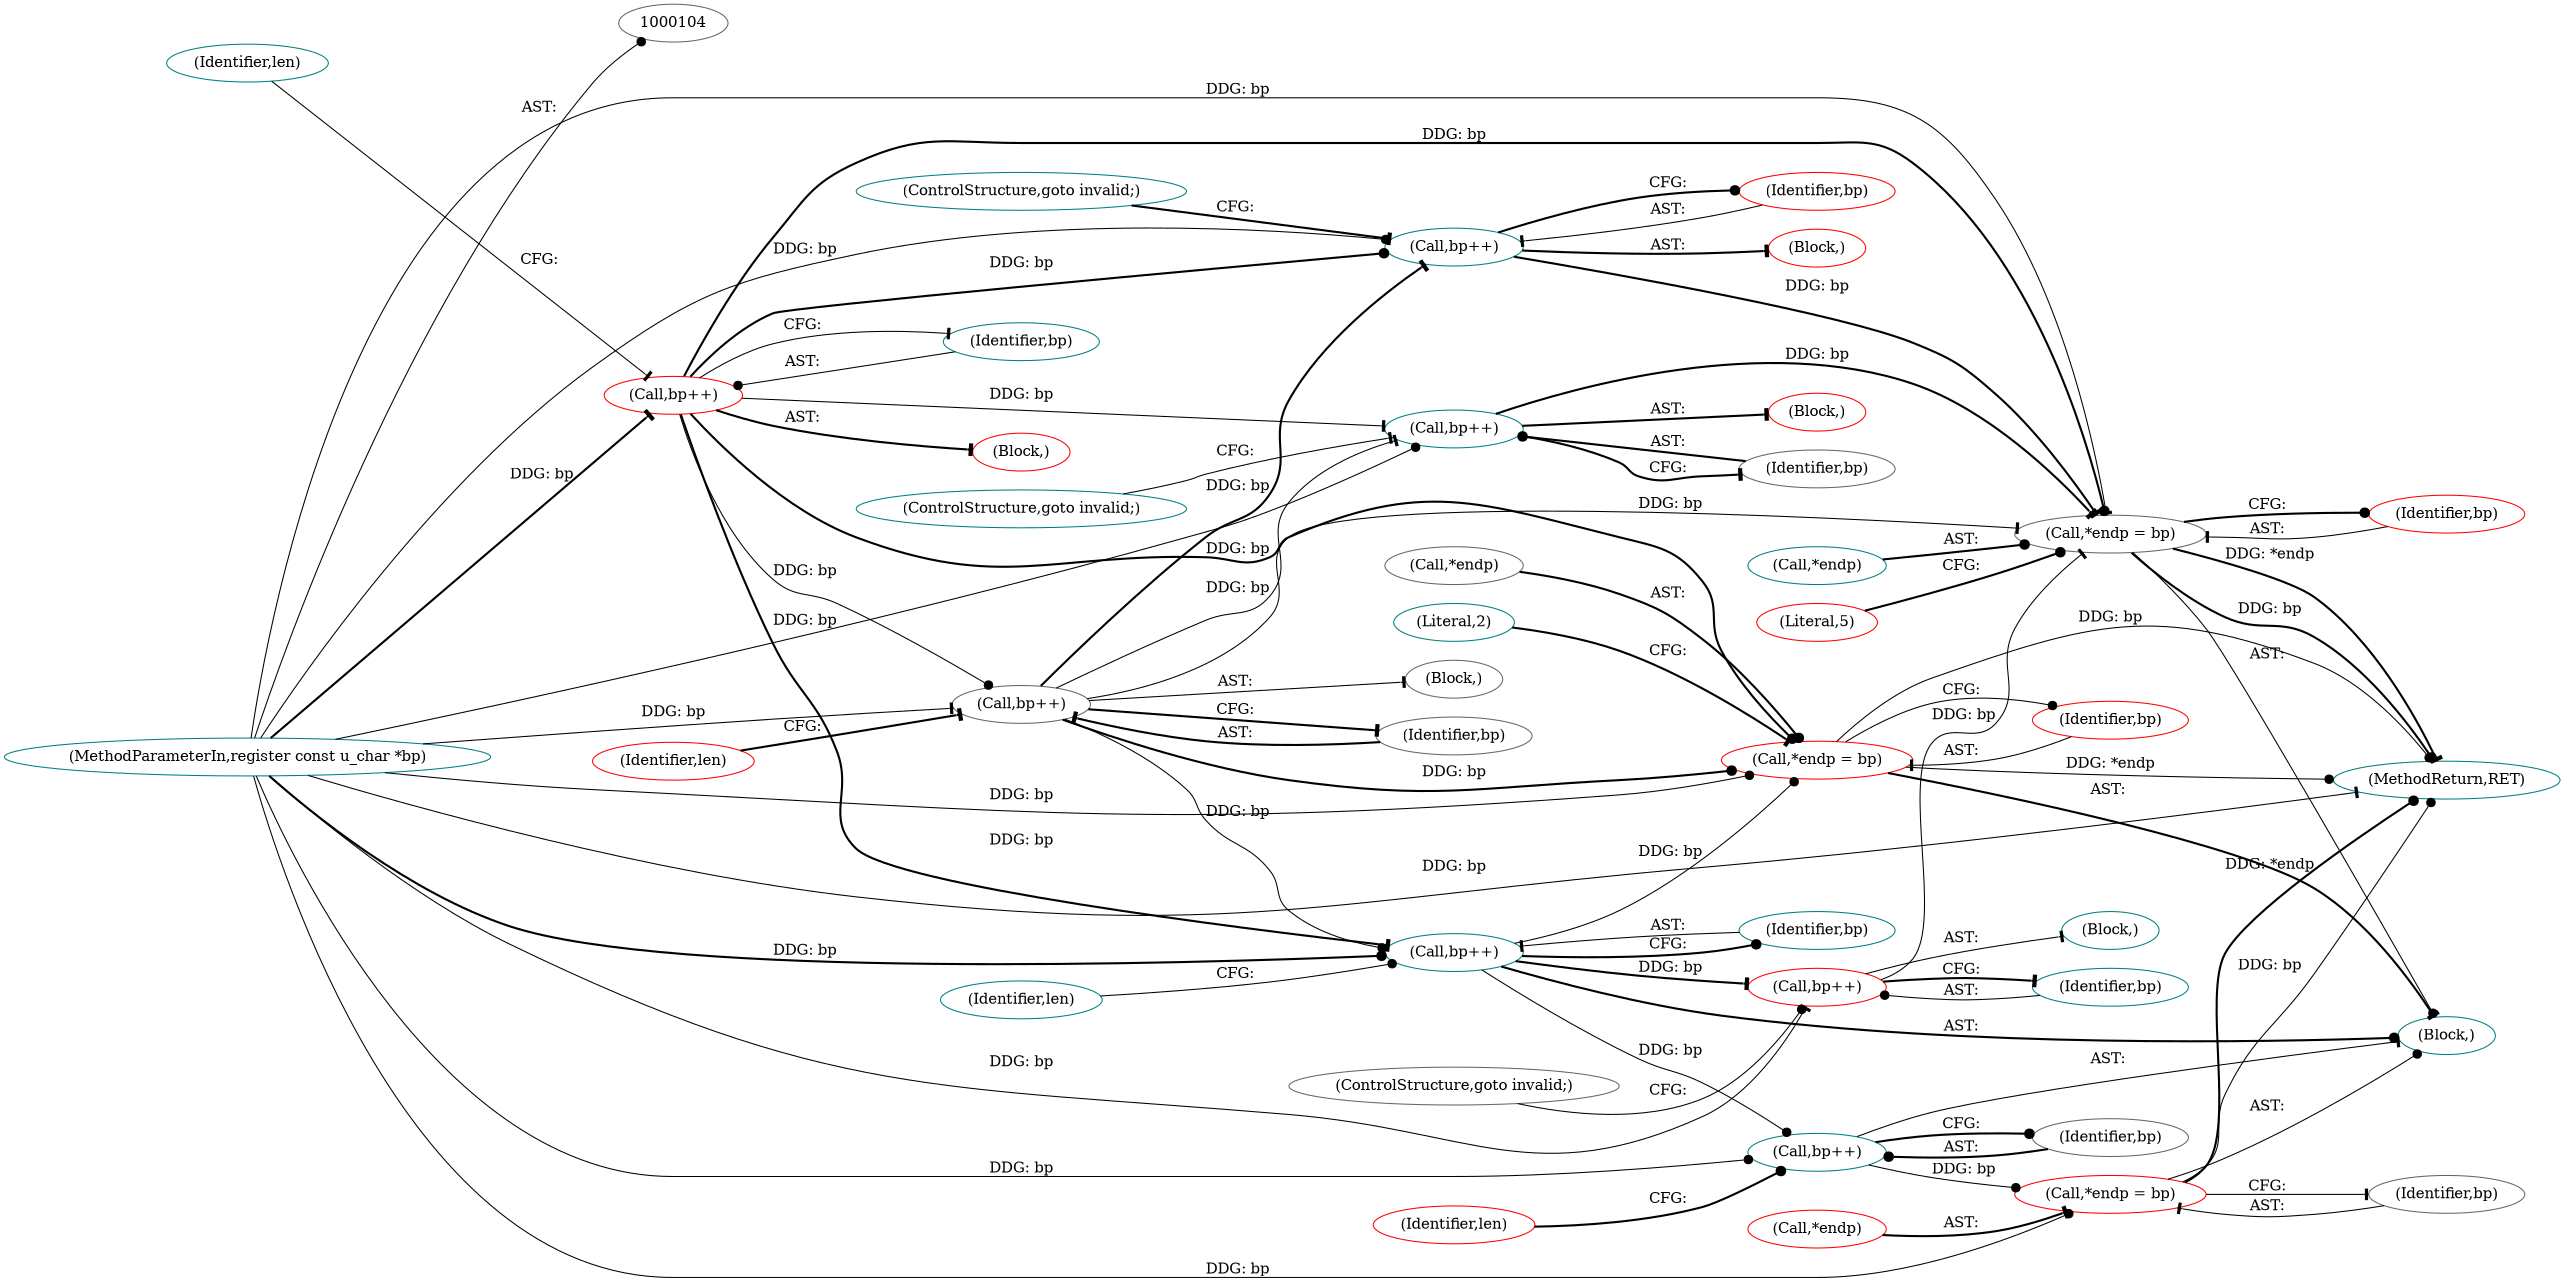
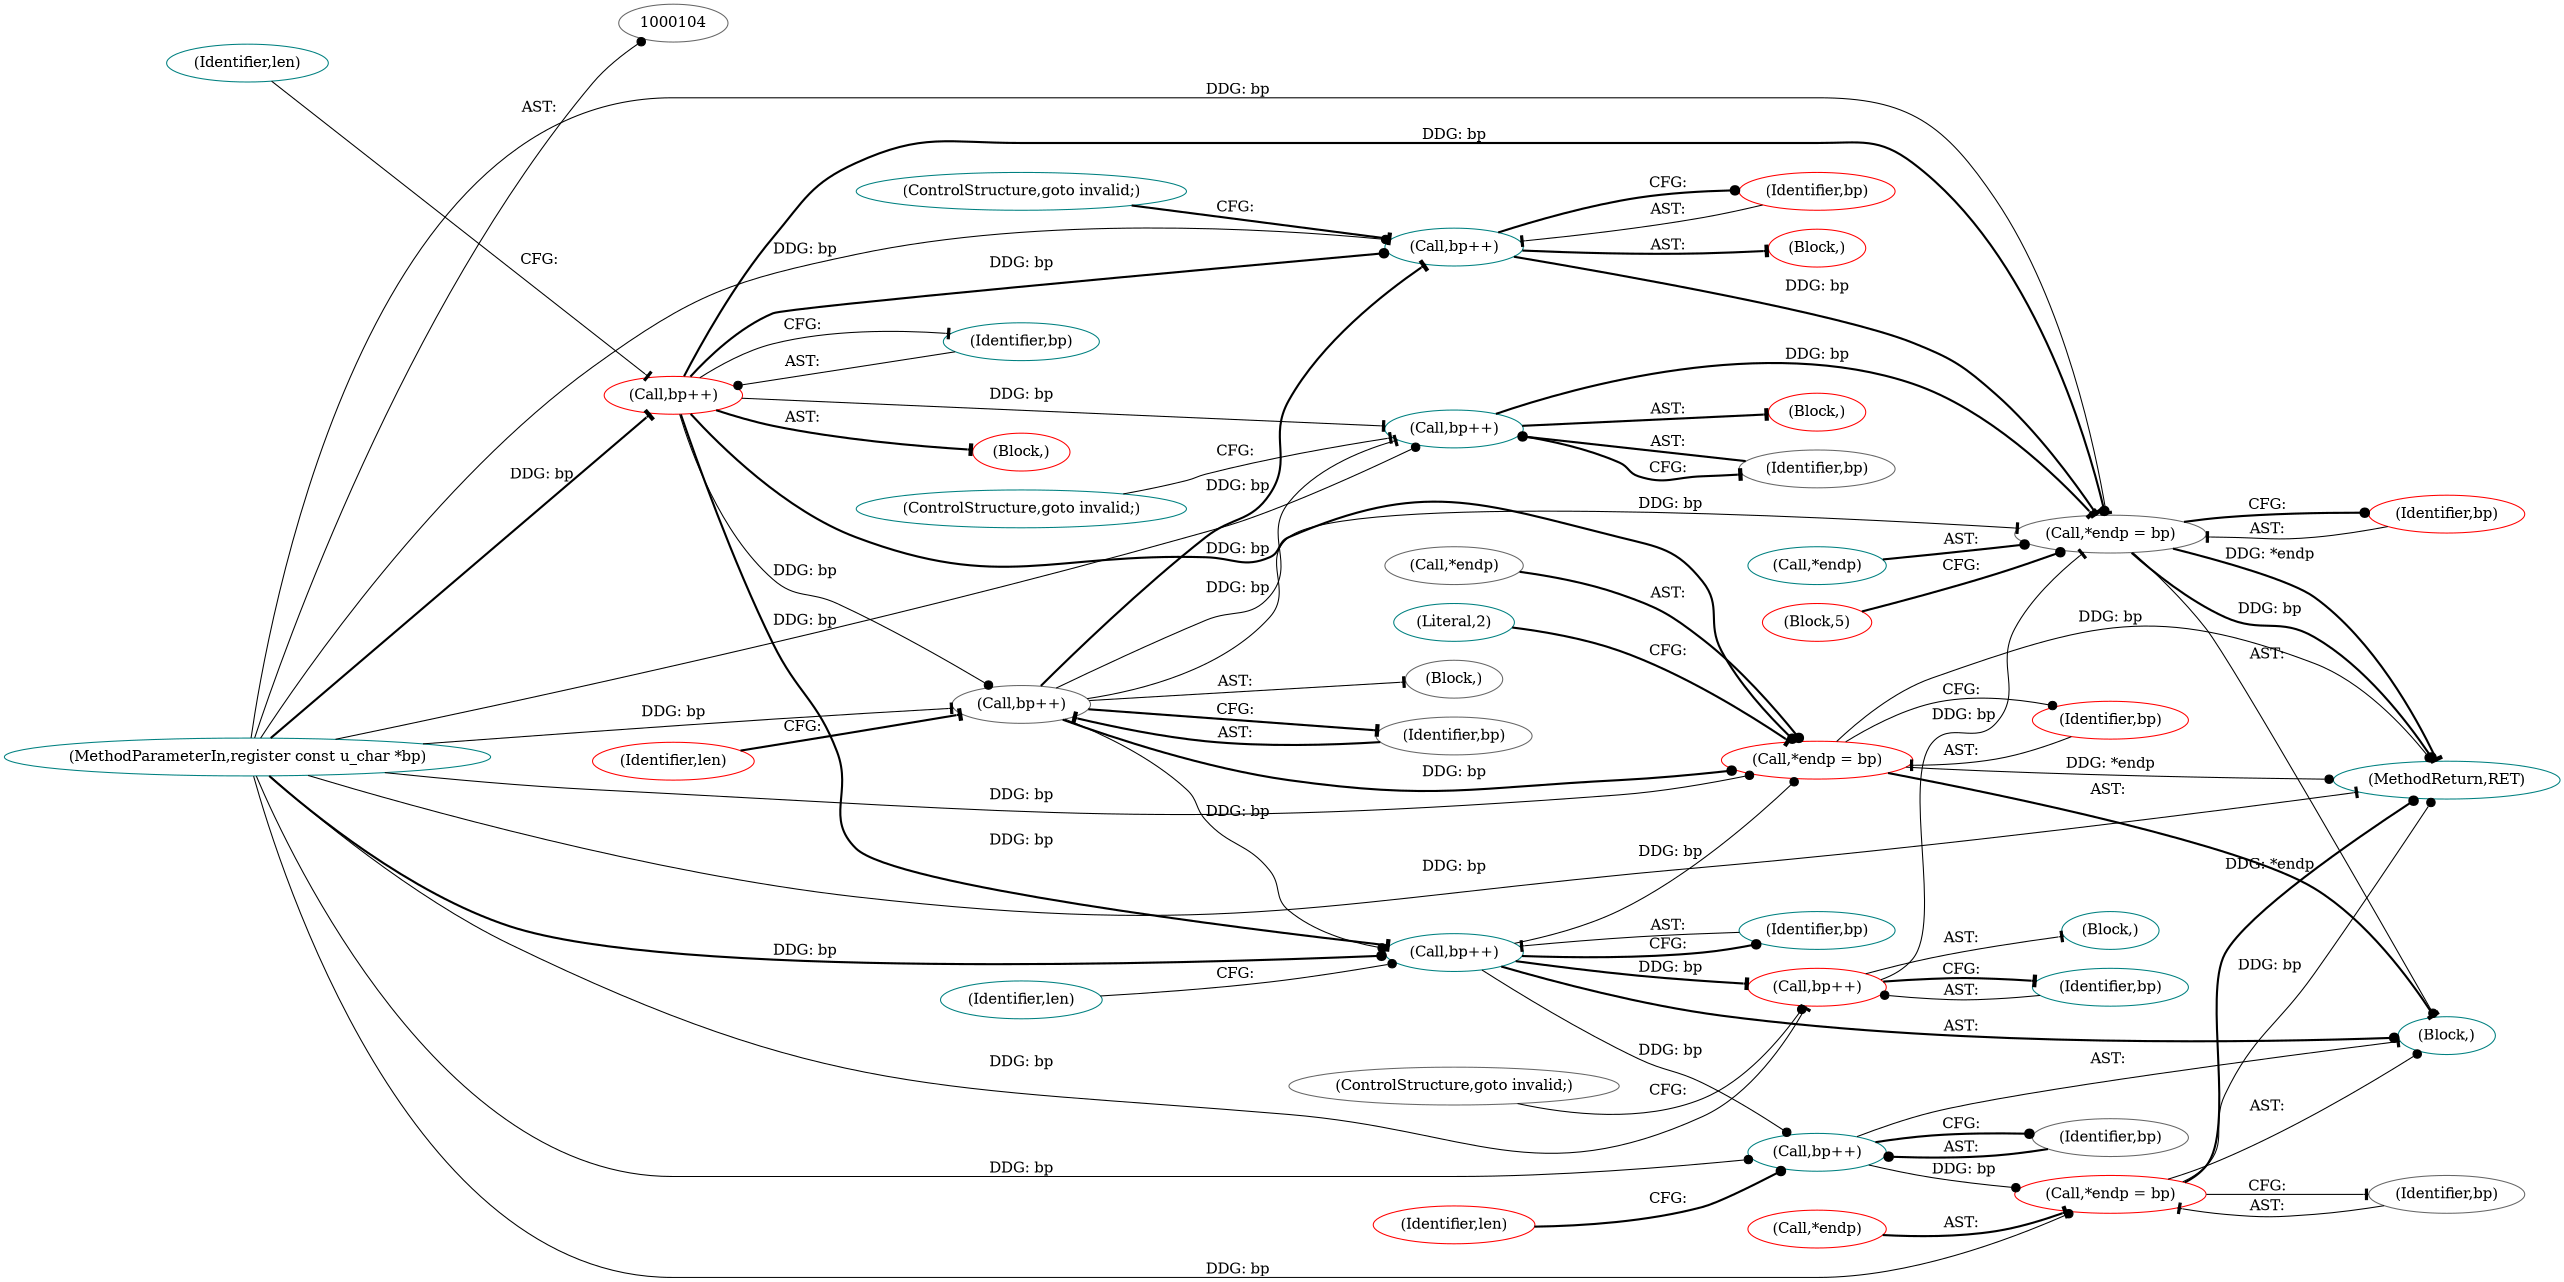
(1817, 622) -> (1817, 622)
